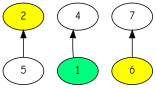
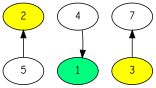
(73, 48) -> (83, 40)
(132, 71) -> (132, 71)
